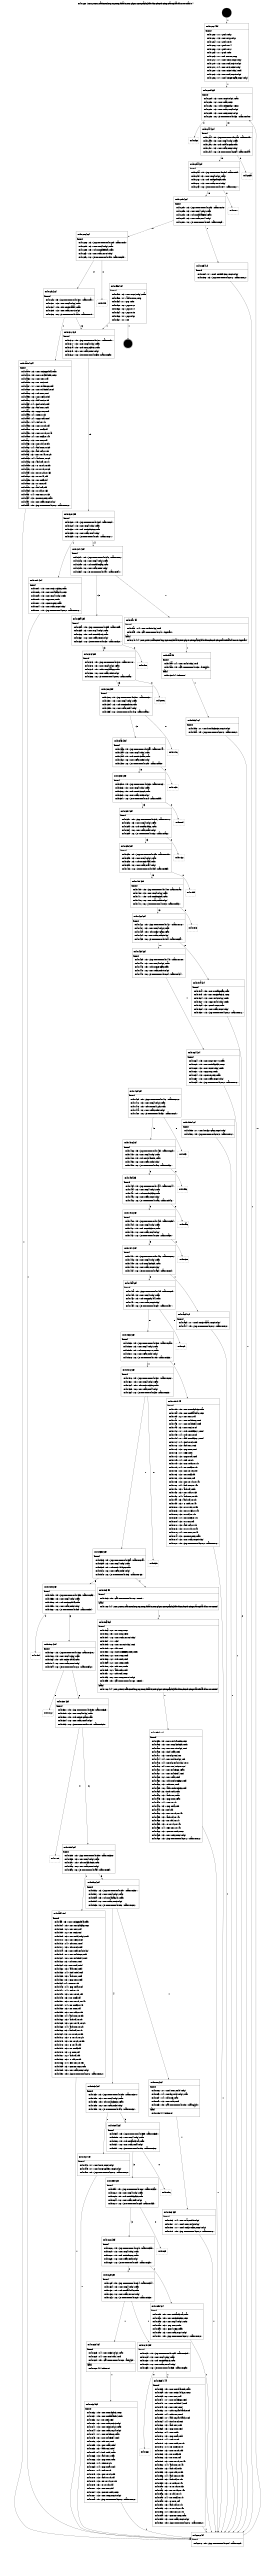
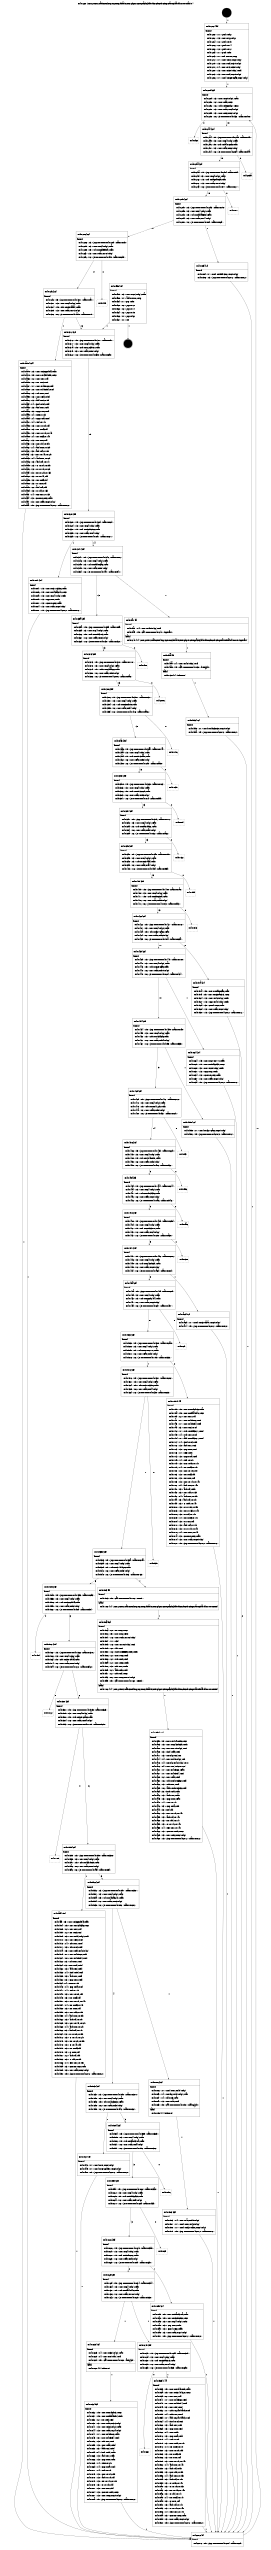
none -> (159, 1033)
(154, 1129) -> (154, 1129)
(148, 1364) -> (148, 1364)
